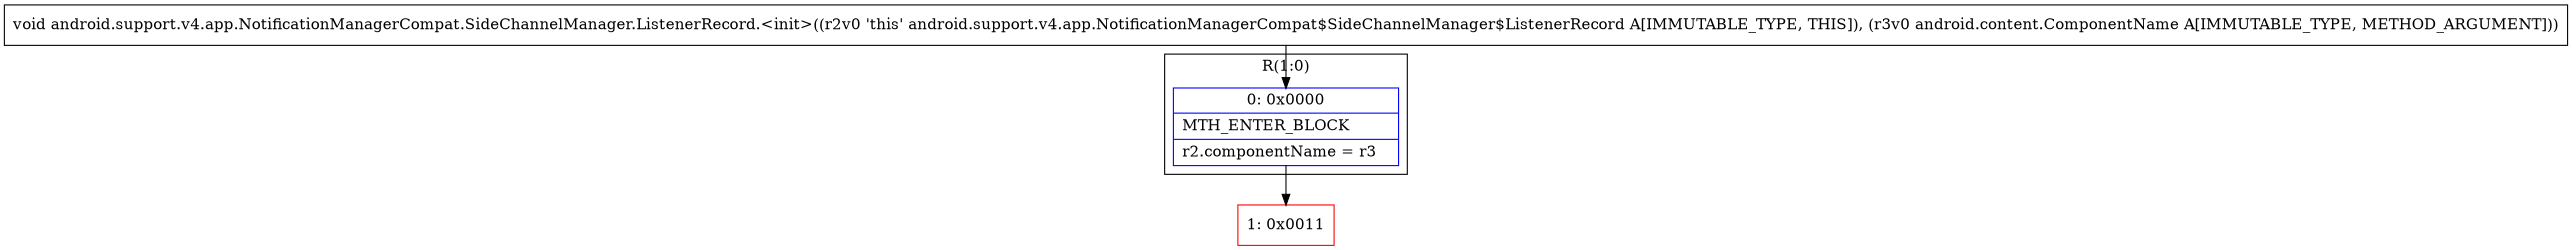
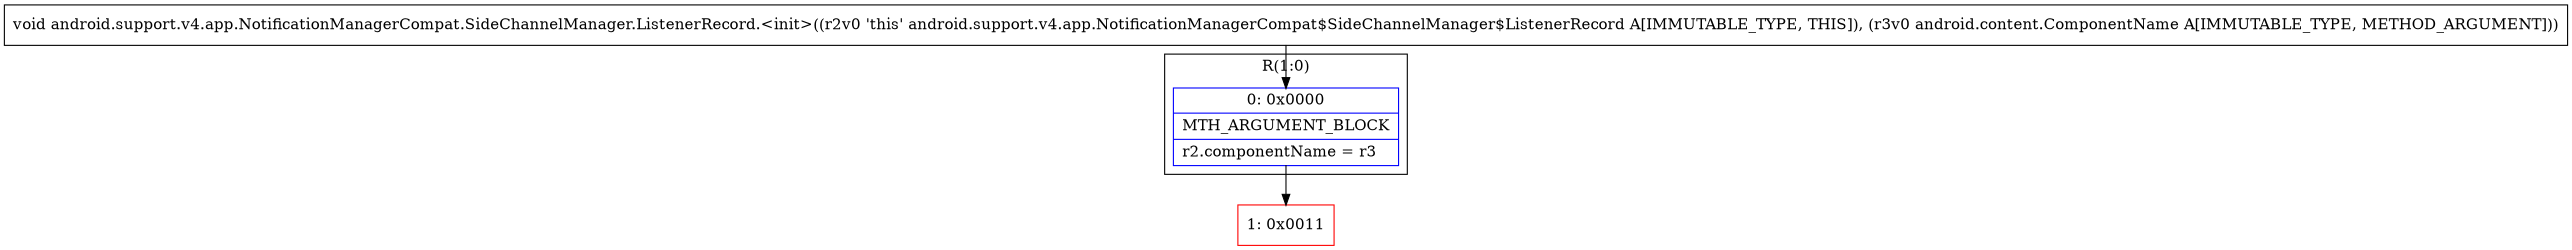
(1266, 126) -> (1286, 126)
